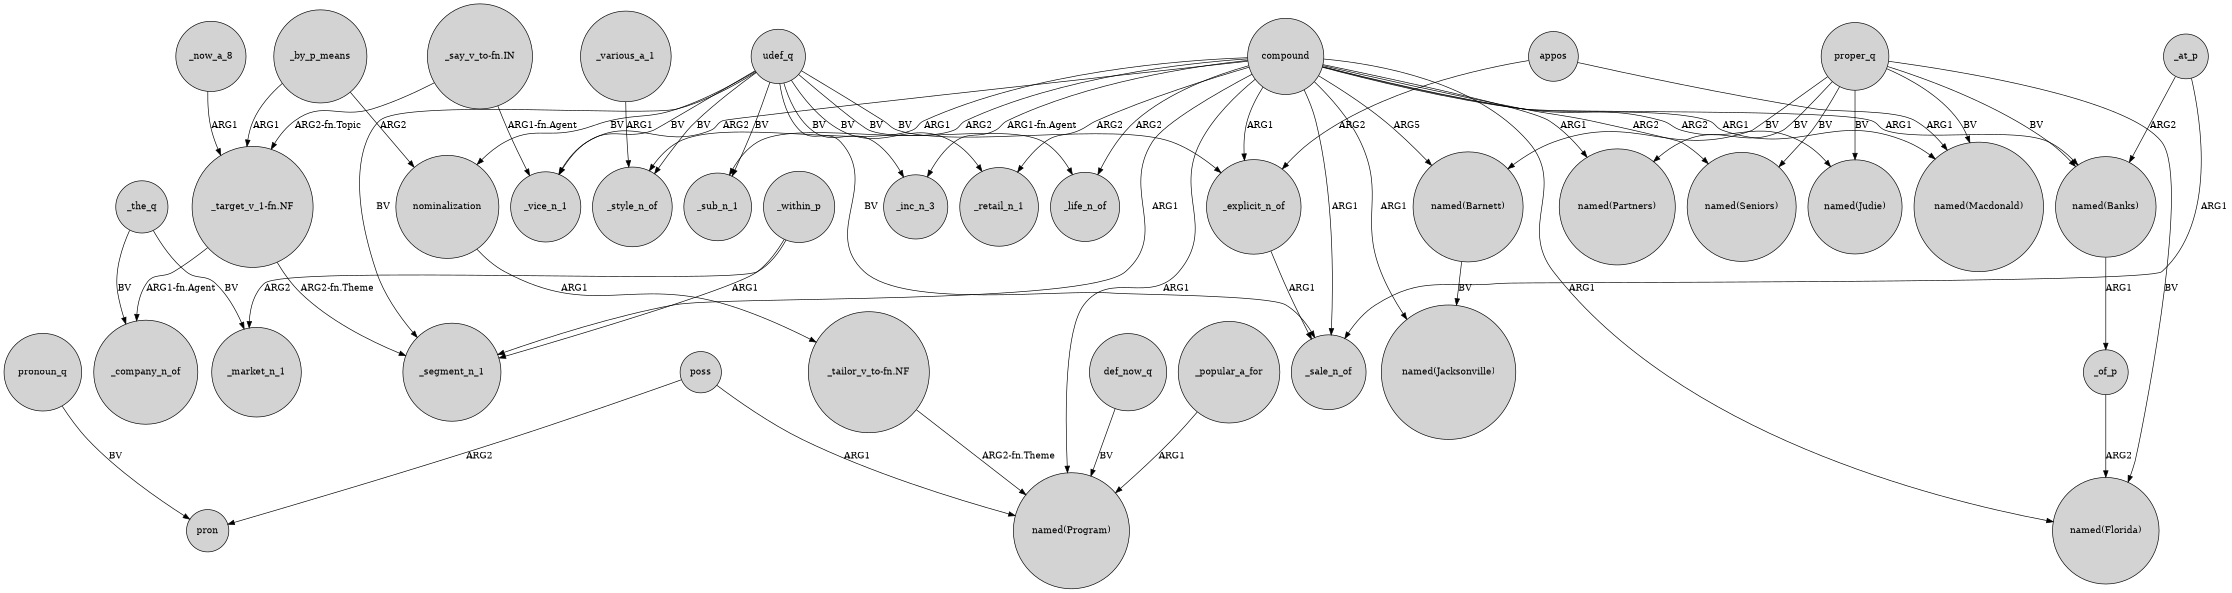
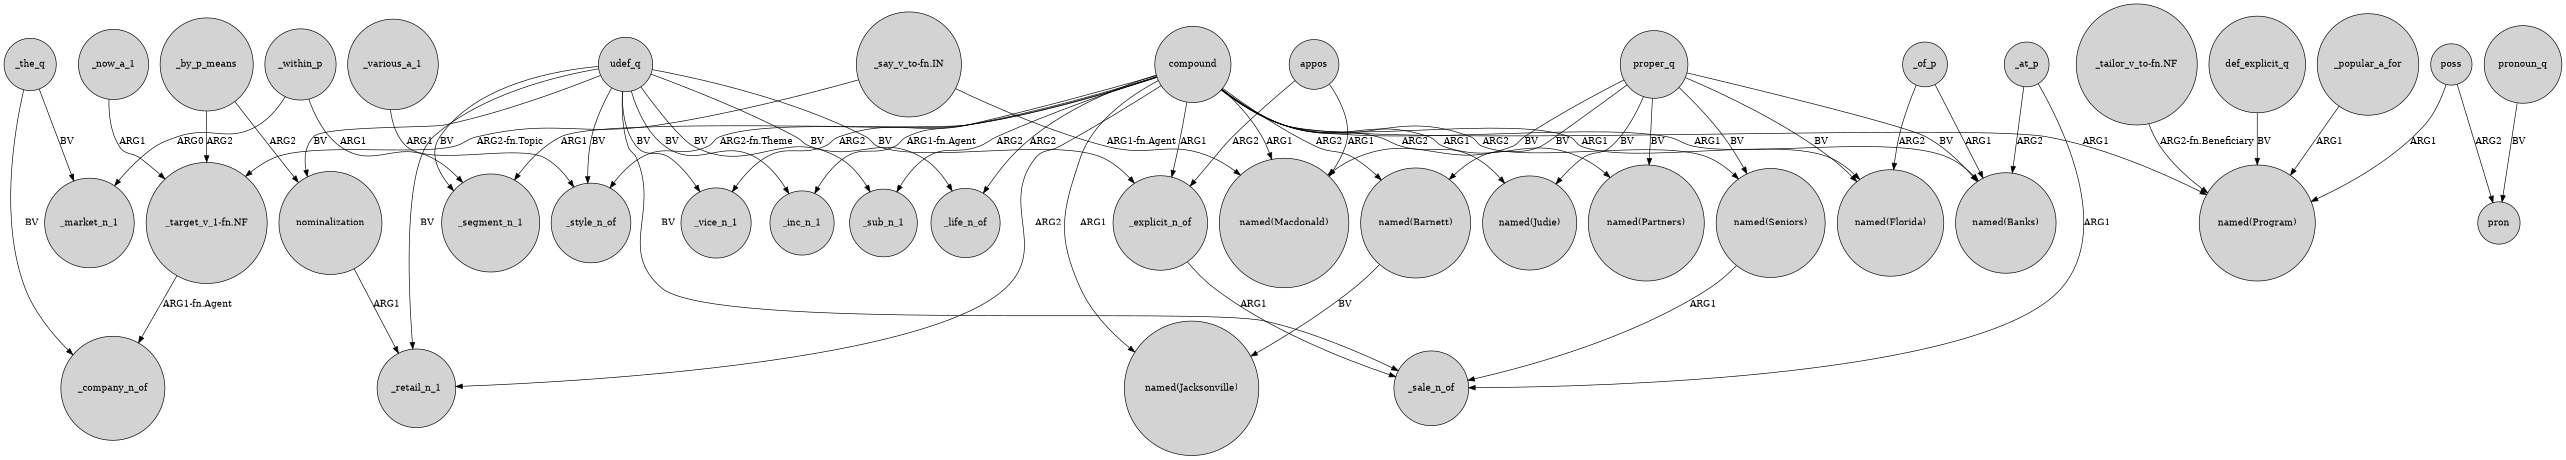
(211, 56) -> (114, 64)
(267, 126) -> (220, 142)
(938, 126) -> (756, 142)
(1407, 126) -> (1329, 142)
(510, 135) -> (1093, 143)
(916, 207) -> (802, 223)
(1329, 207) -> (1612, 337)
(278, 288) -> (191, 142)
(641, 294) -> (375, 308)
(2106, 300) -> (1958, 128)
(331, 317) -> none
(1128, 372) -> (2257, 64)
(1019, 456) -> (2207, 142)
